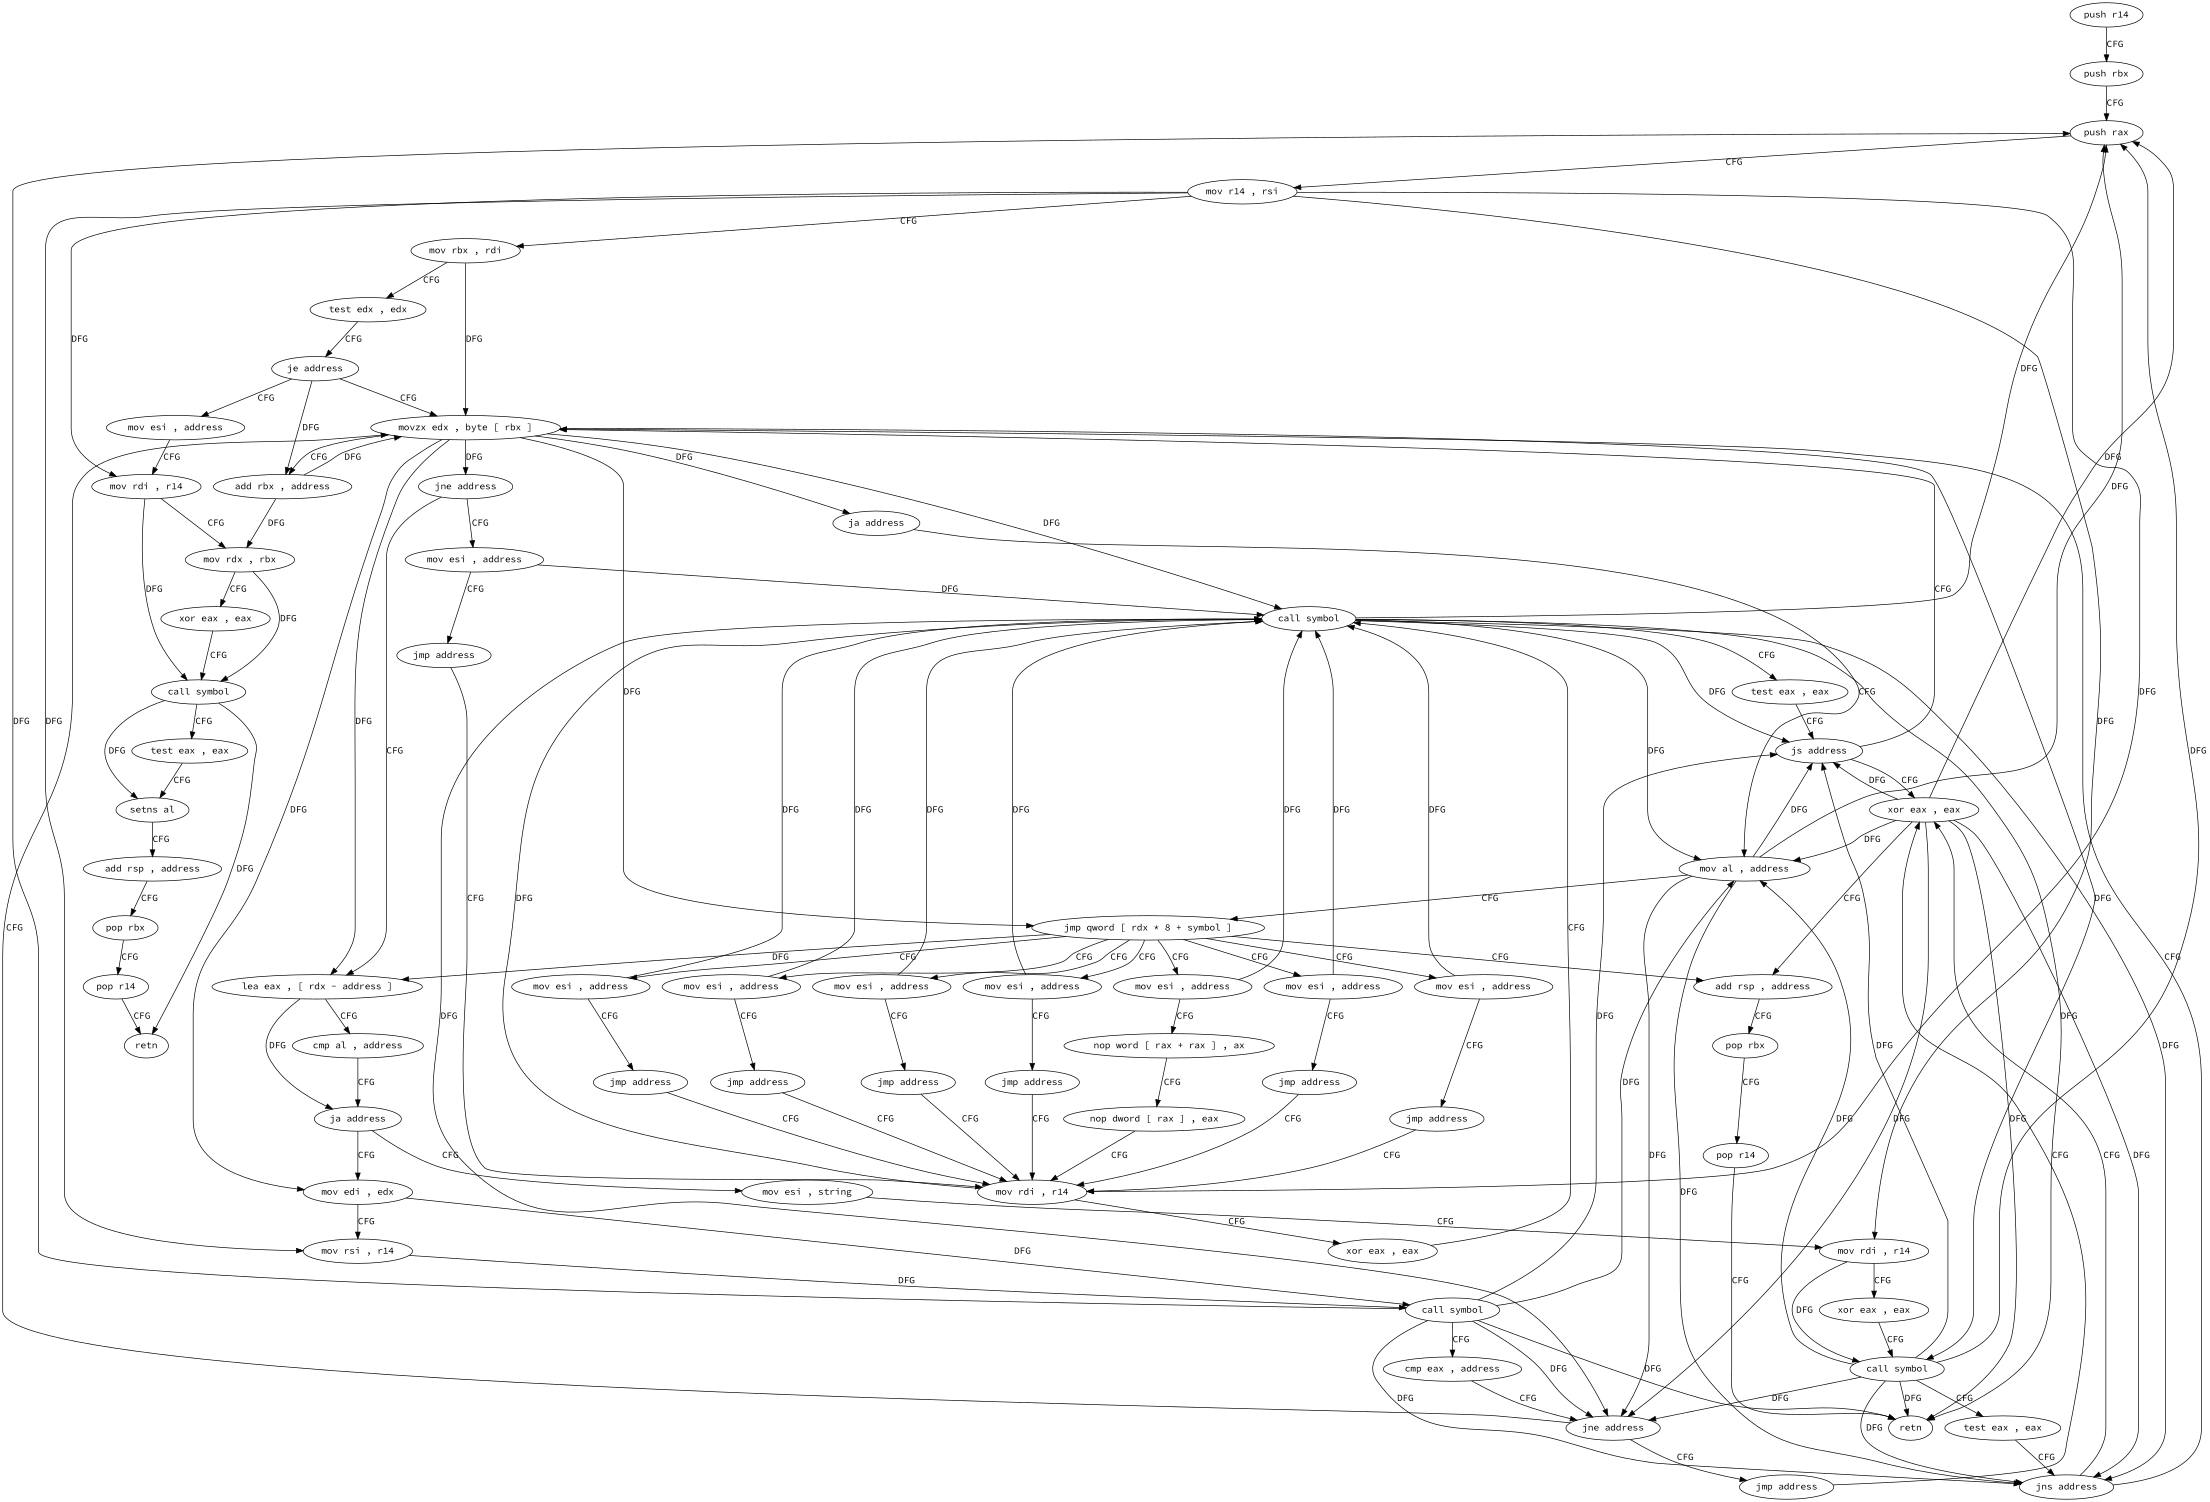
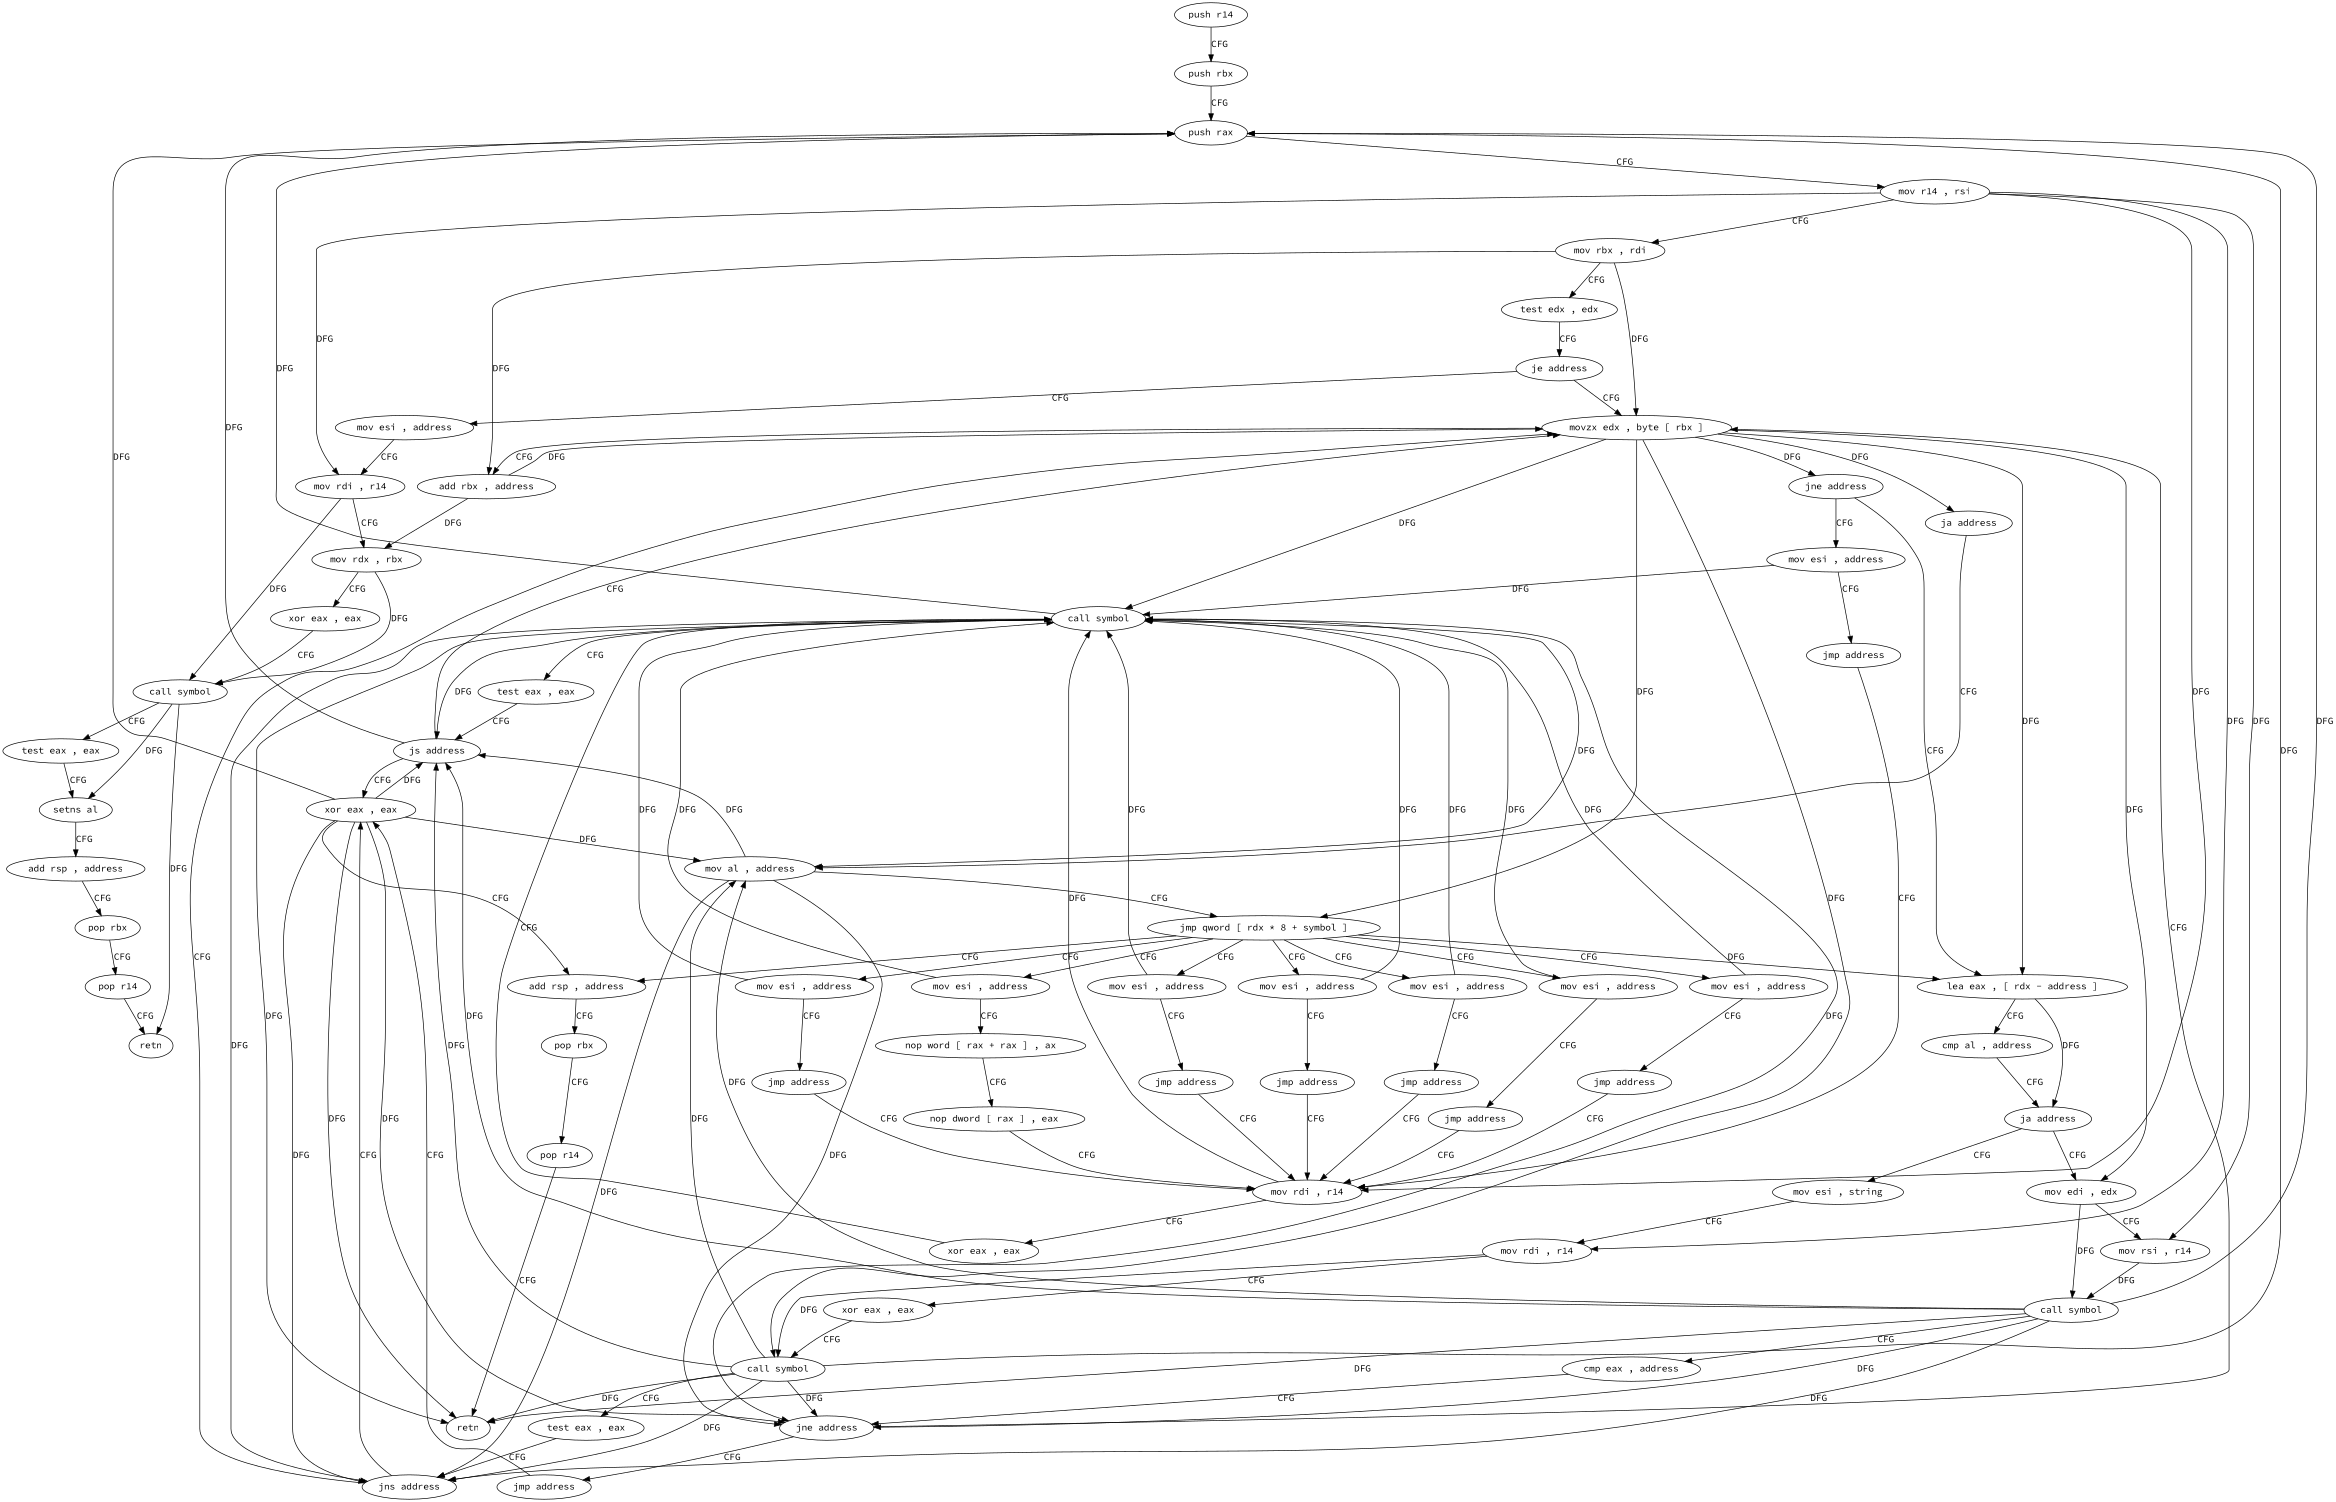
(300, 424) -> (942, 260)
(2057, 600) -> (360, 157)
